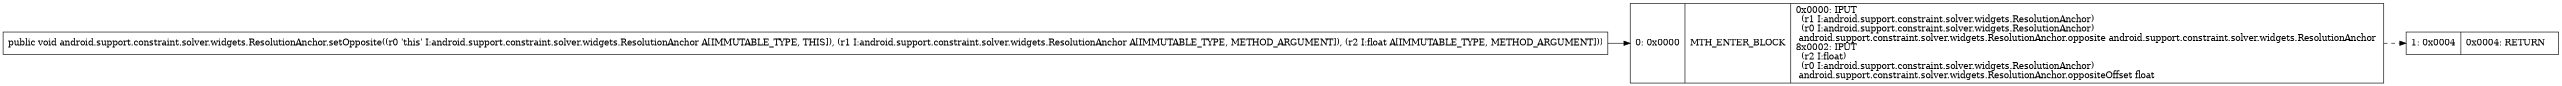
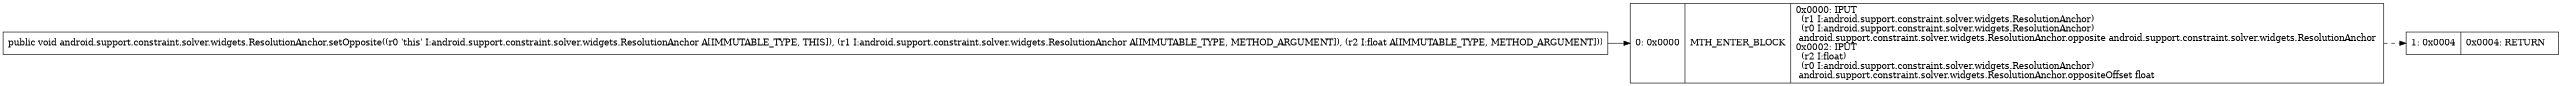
(1829, 48) -> (1829, 48)
